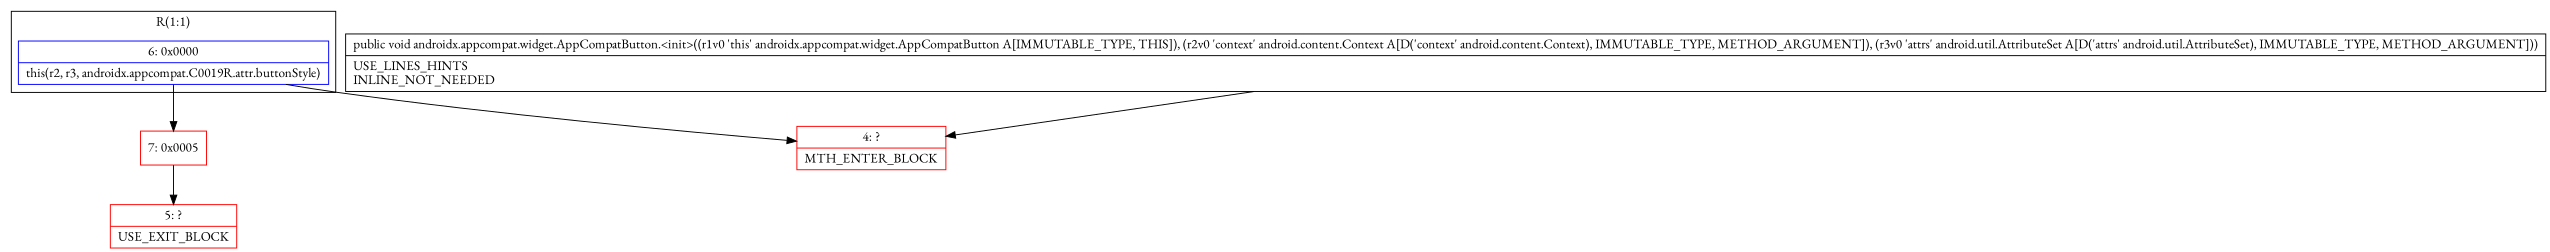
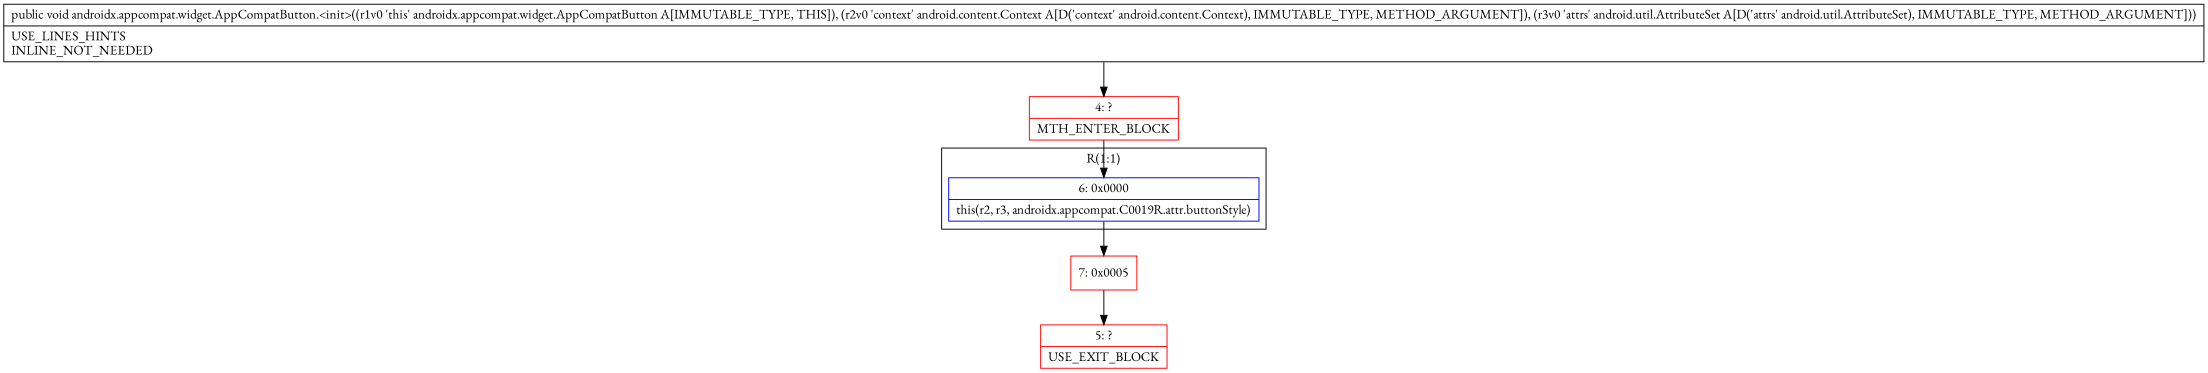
(536, 116) -> (1104, 154)
